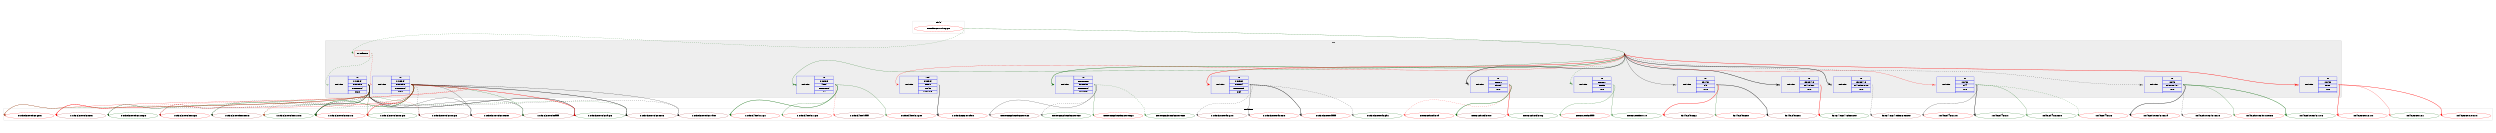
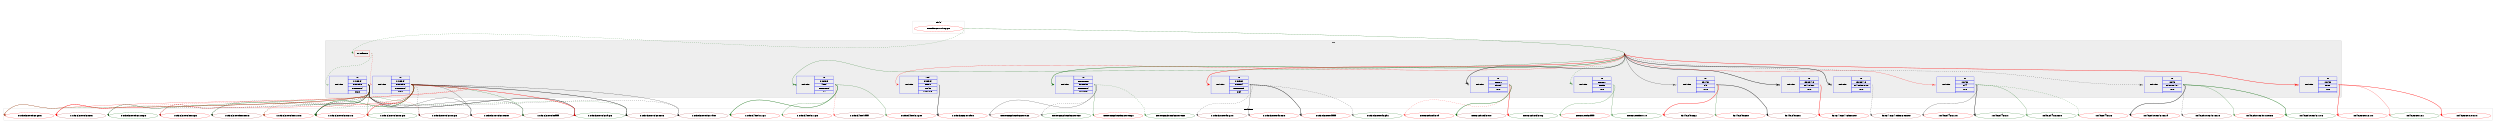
(289, 116) -> (289, 116)
(1844, 116) -> (1844, 116)
